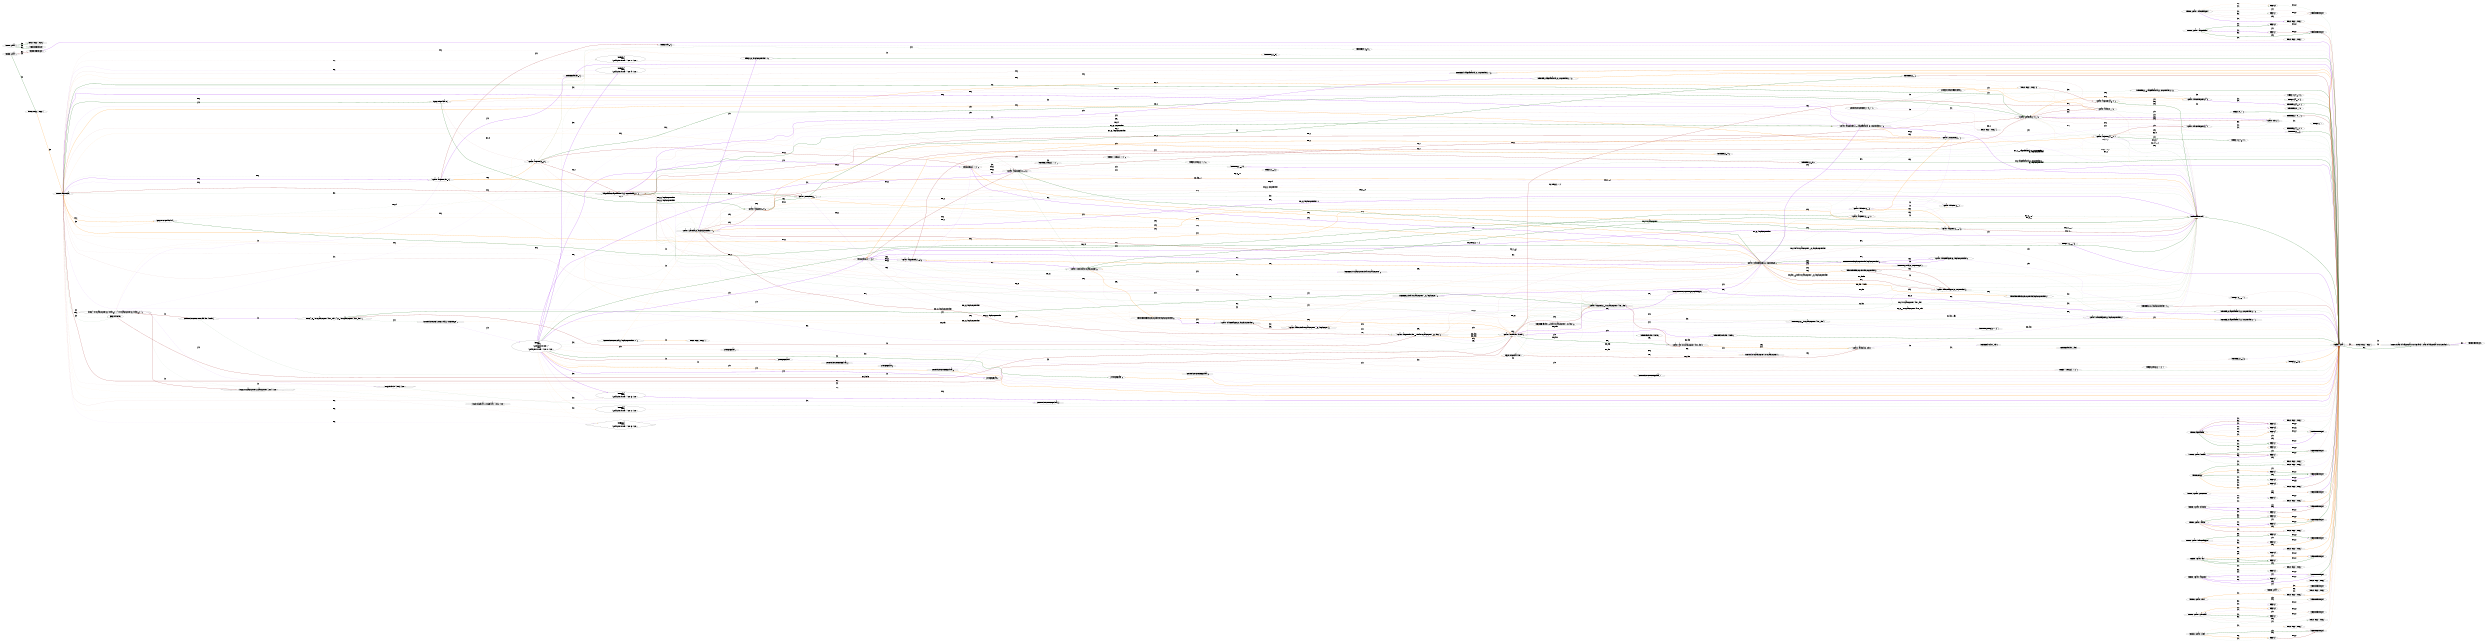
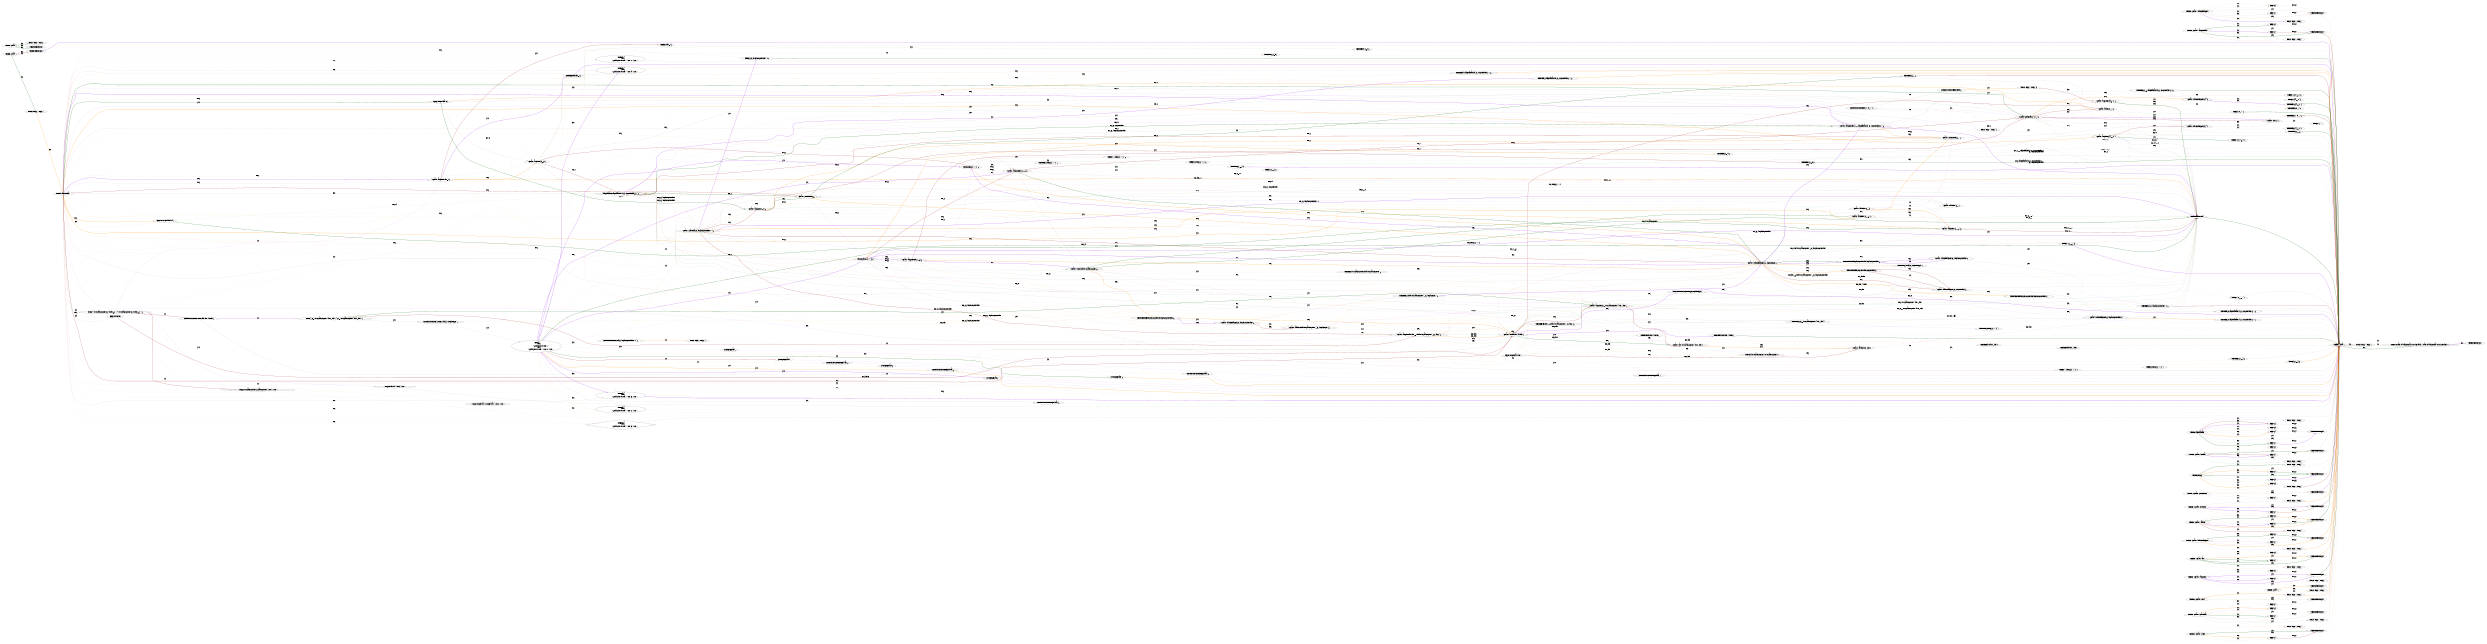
(1279, 101) -> (1279, 101)
